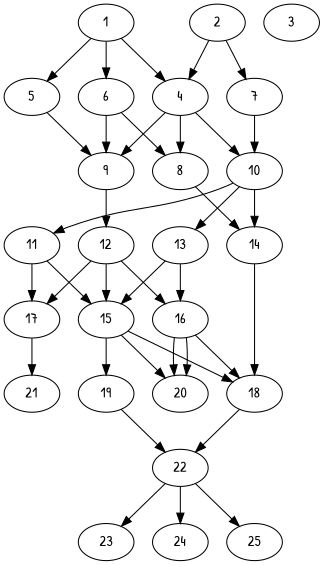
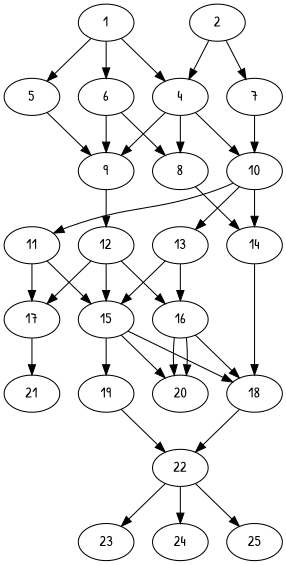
(292, 23) -> none
